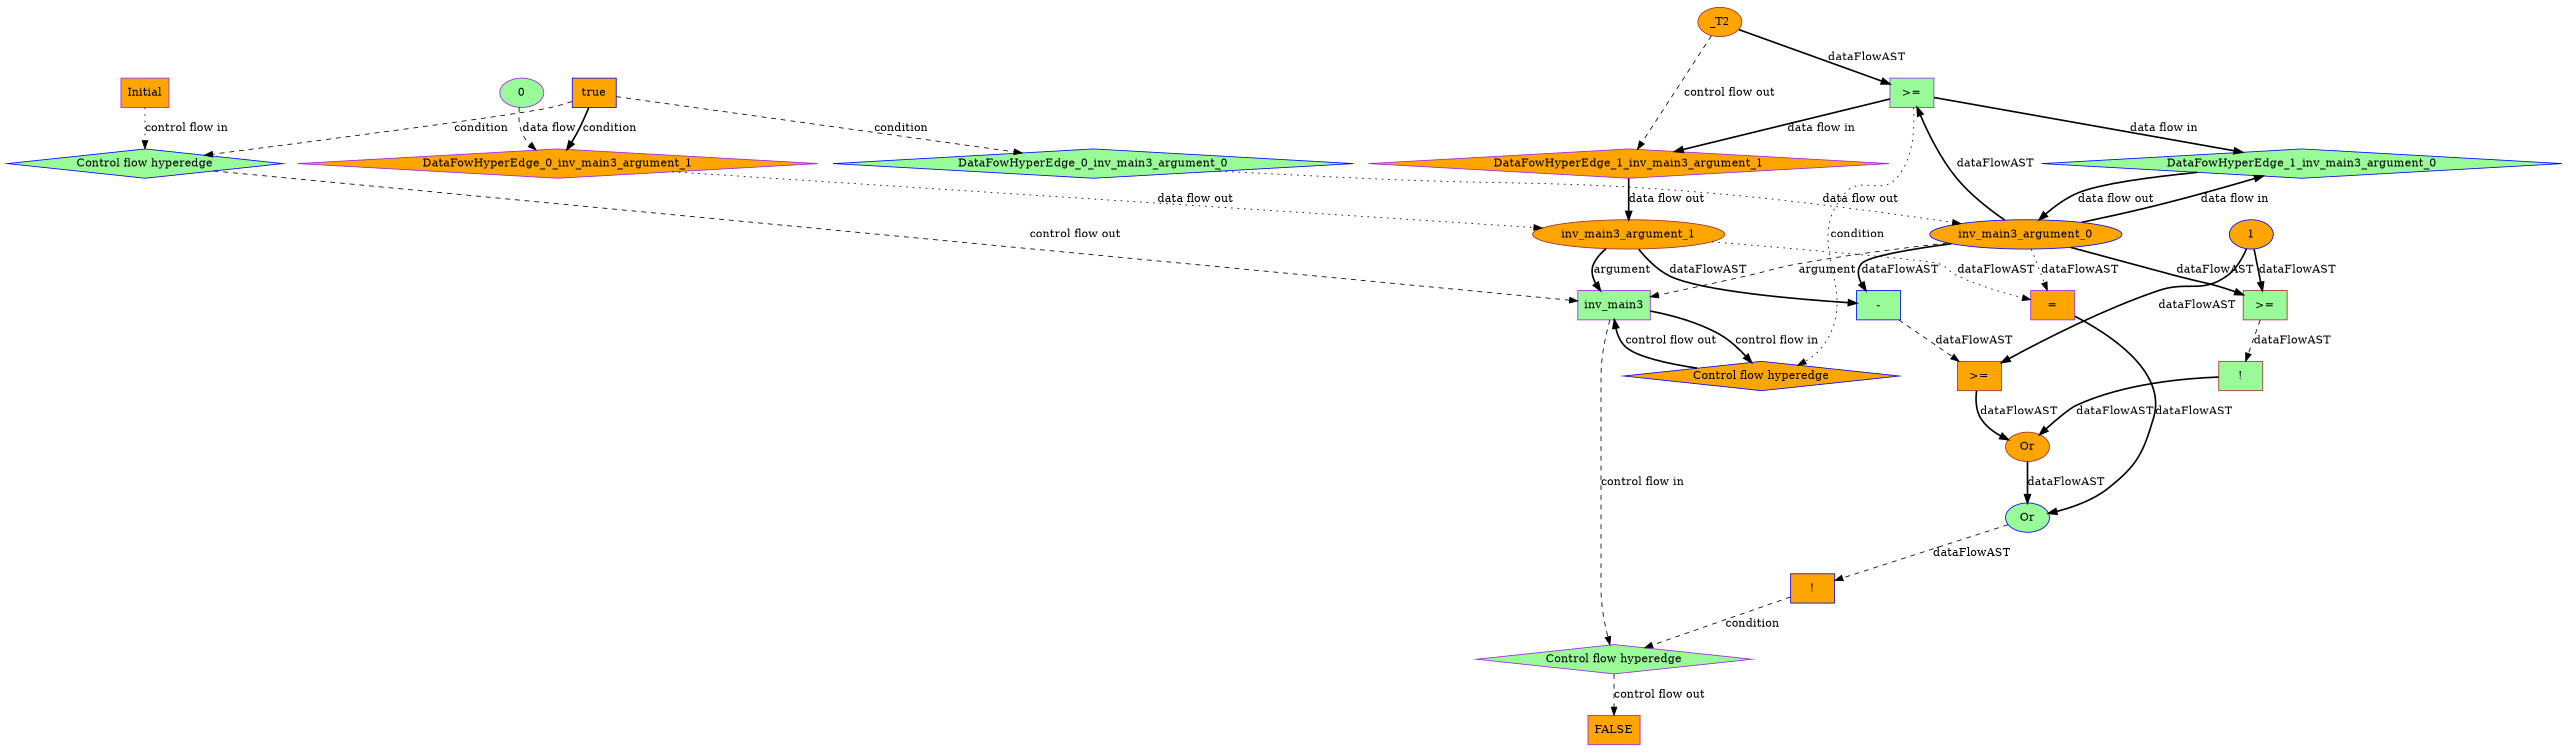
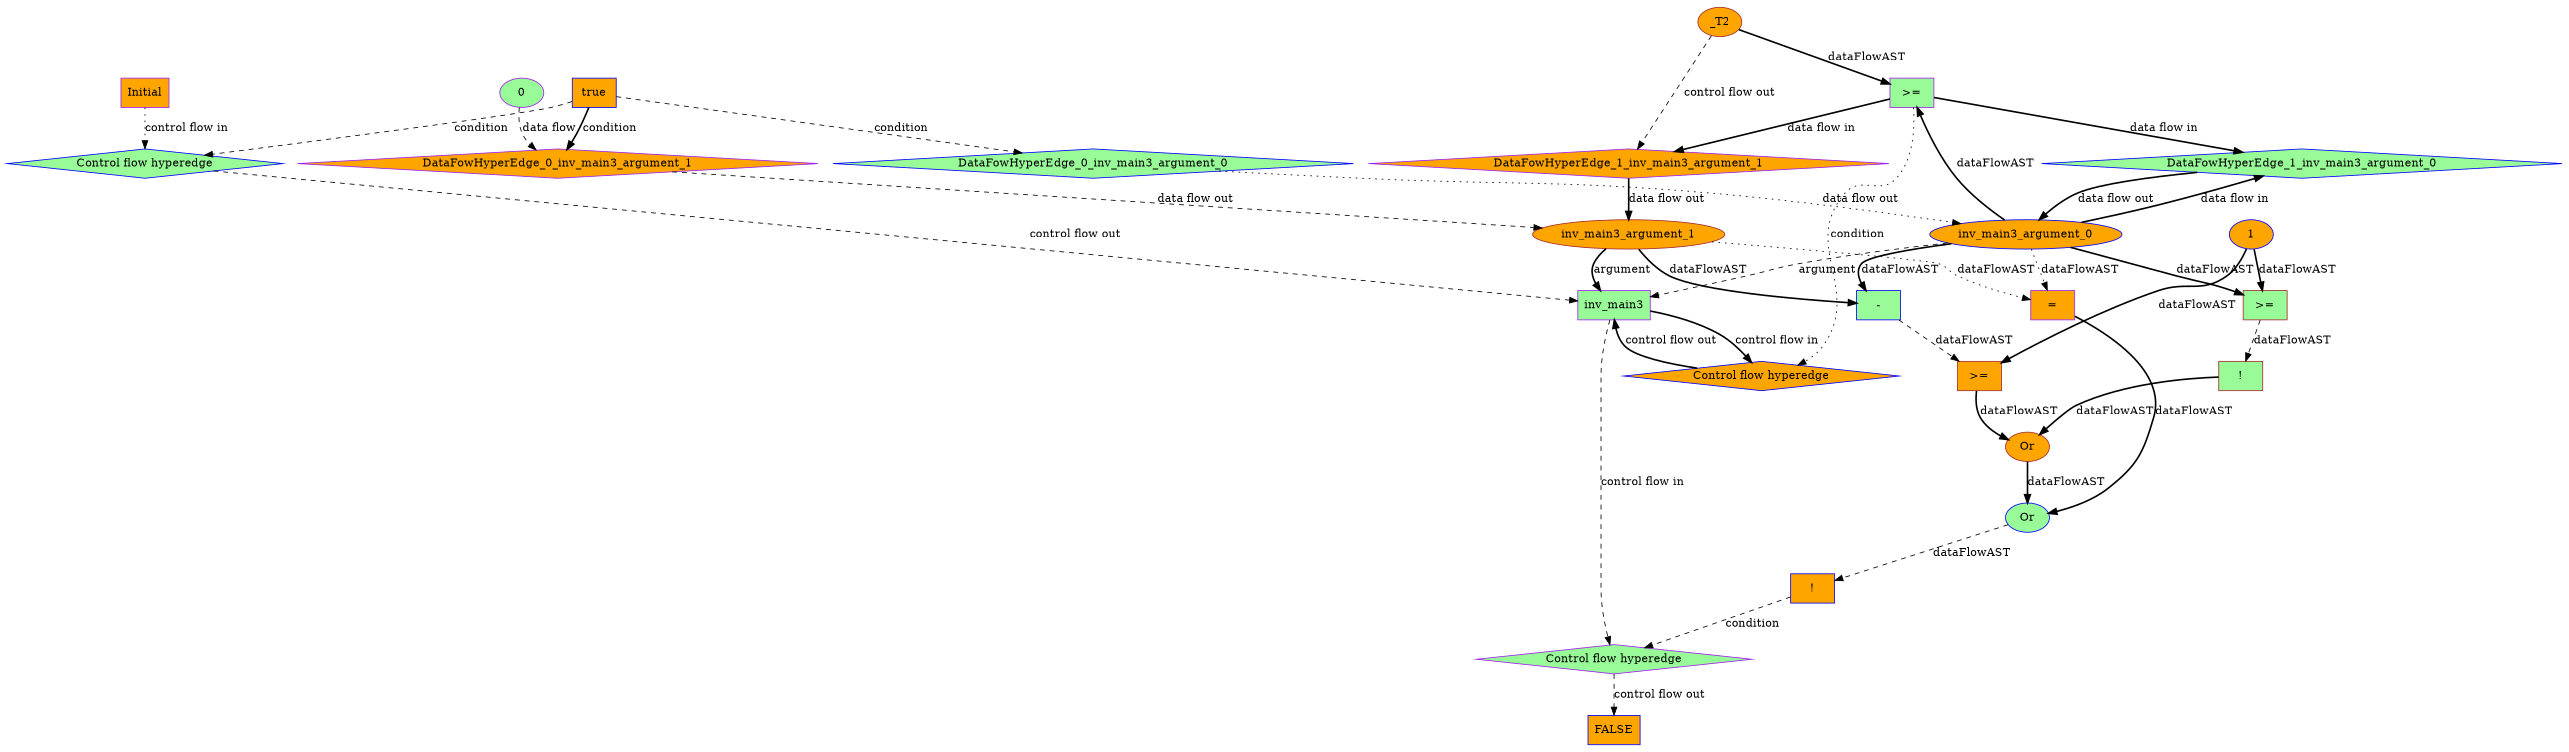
(1103, 200) -> (1103, 200)
(1614, 730) -> (1614, 730)
